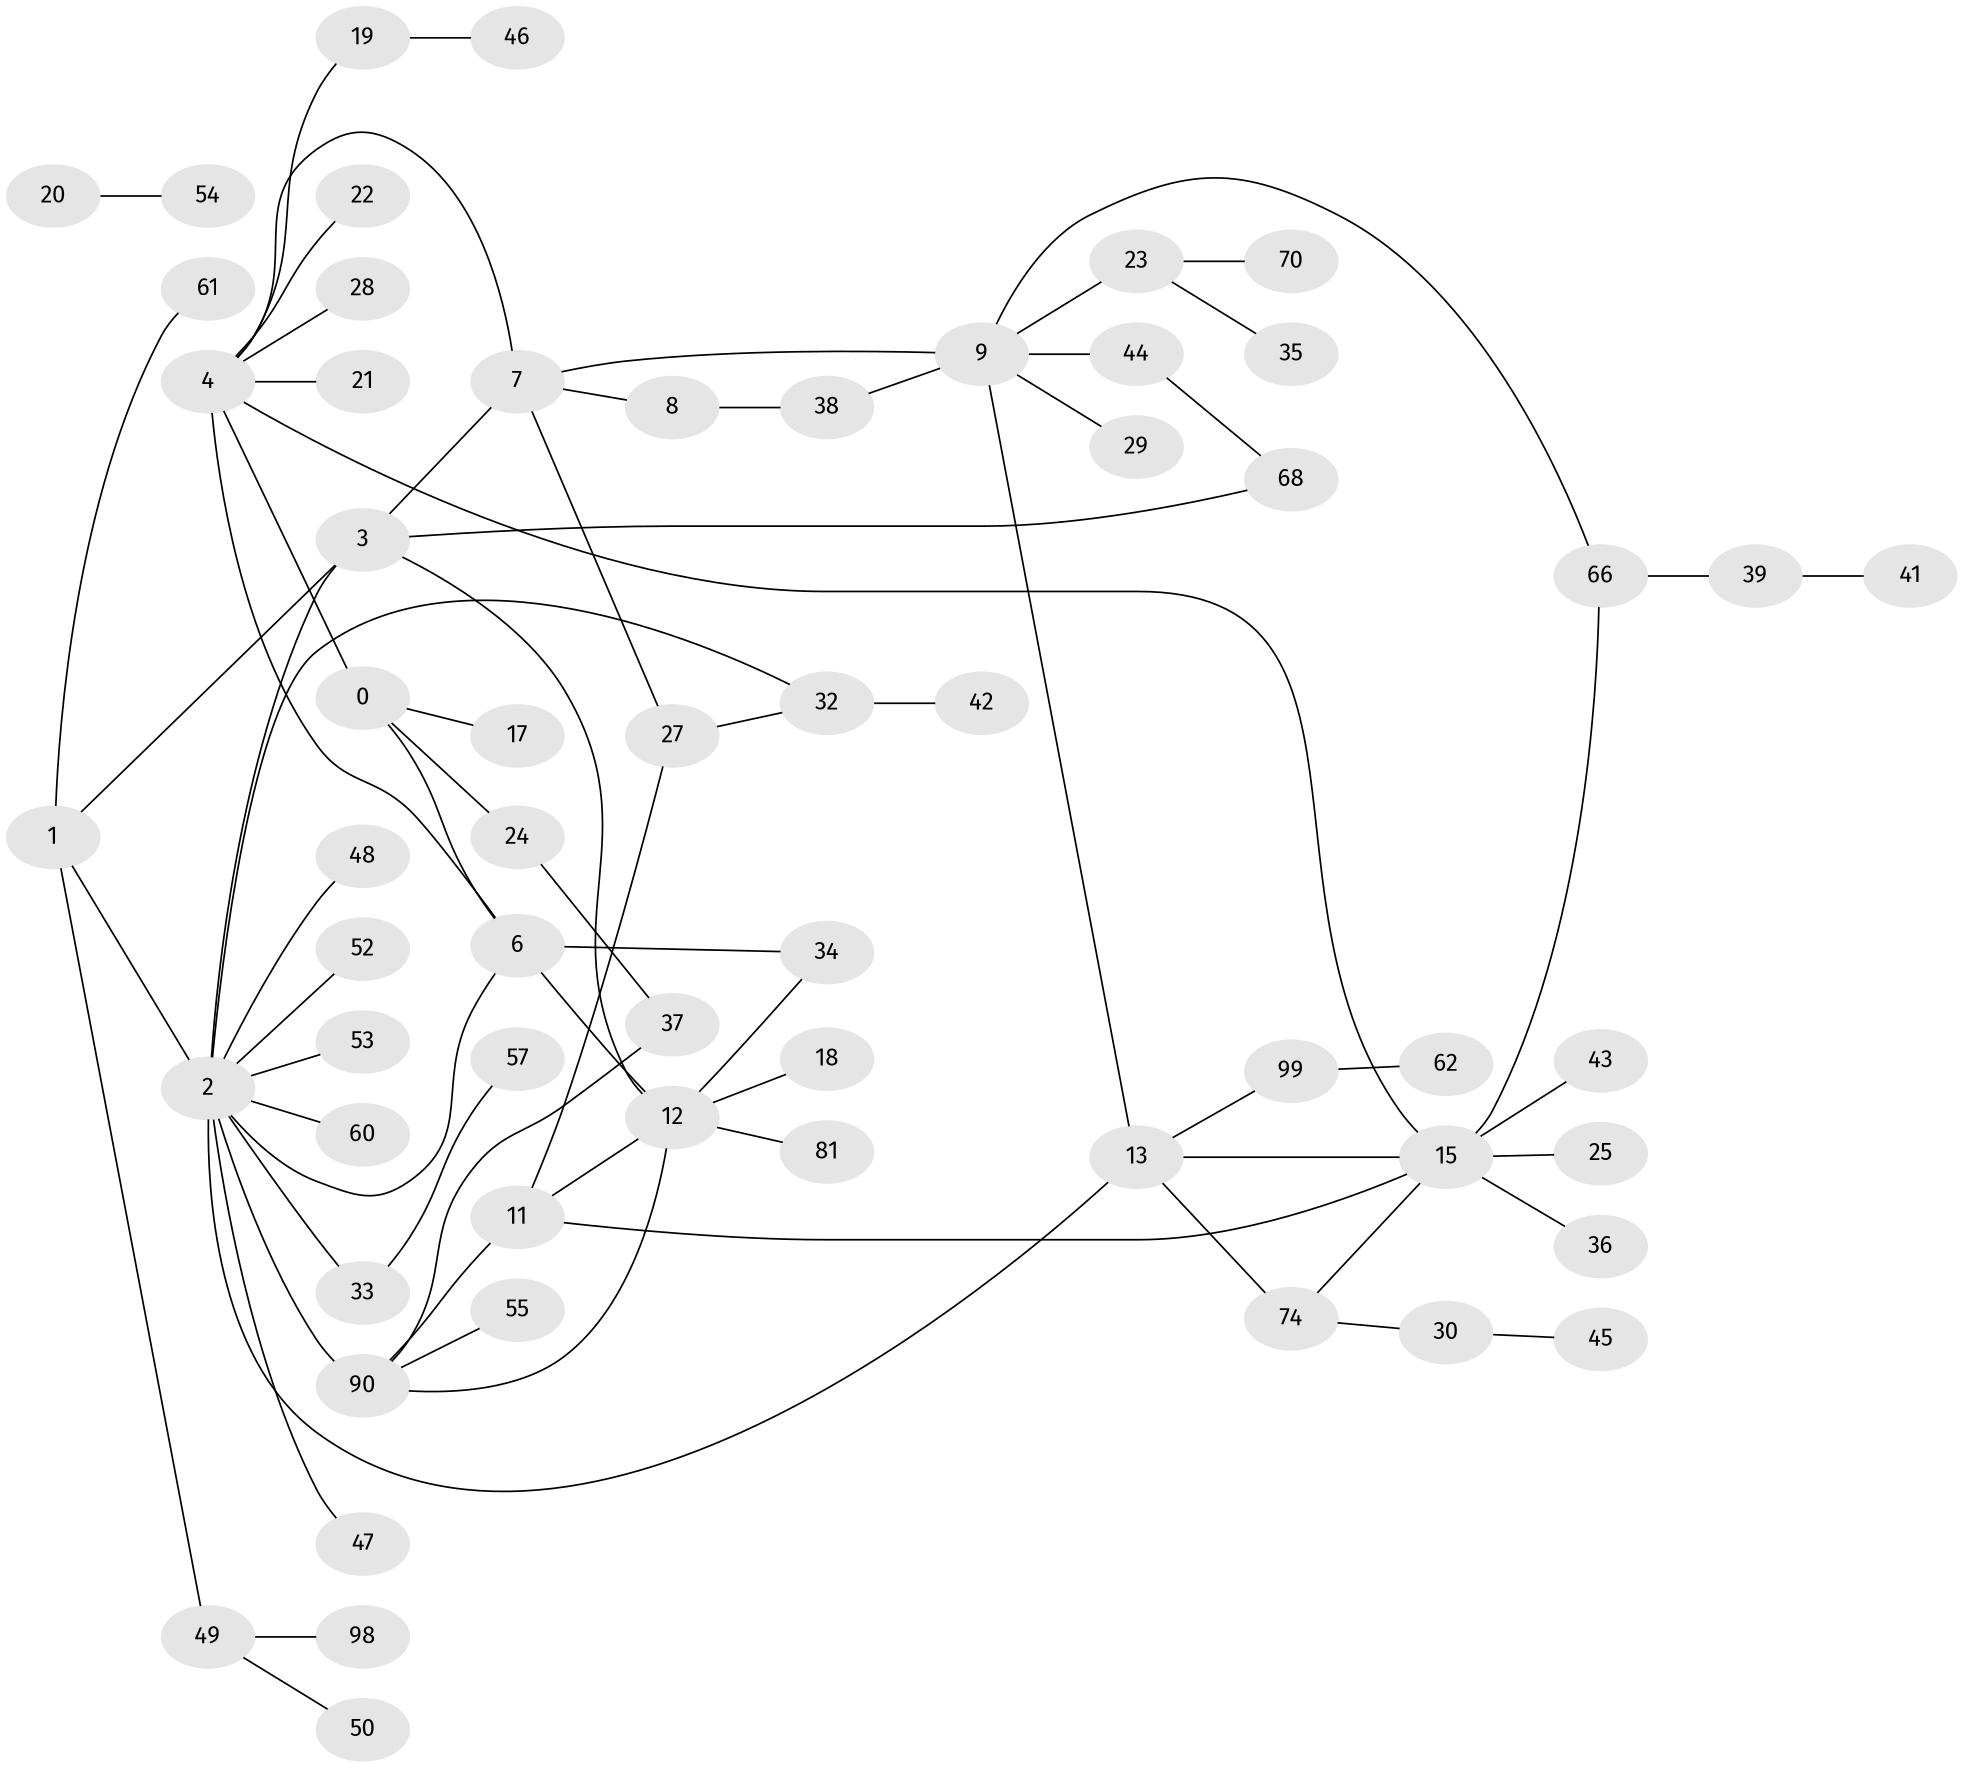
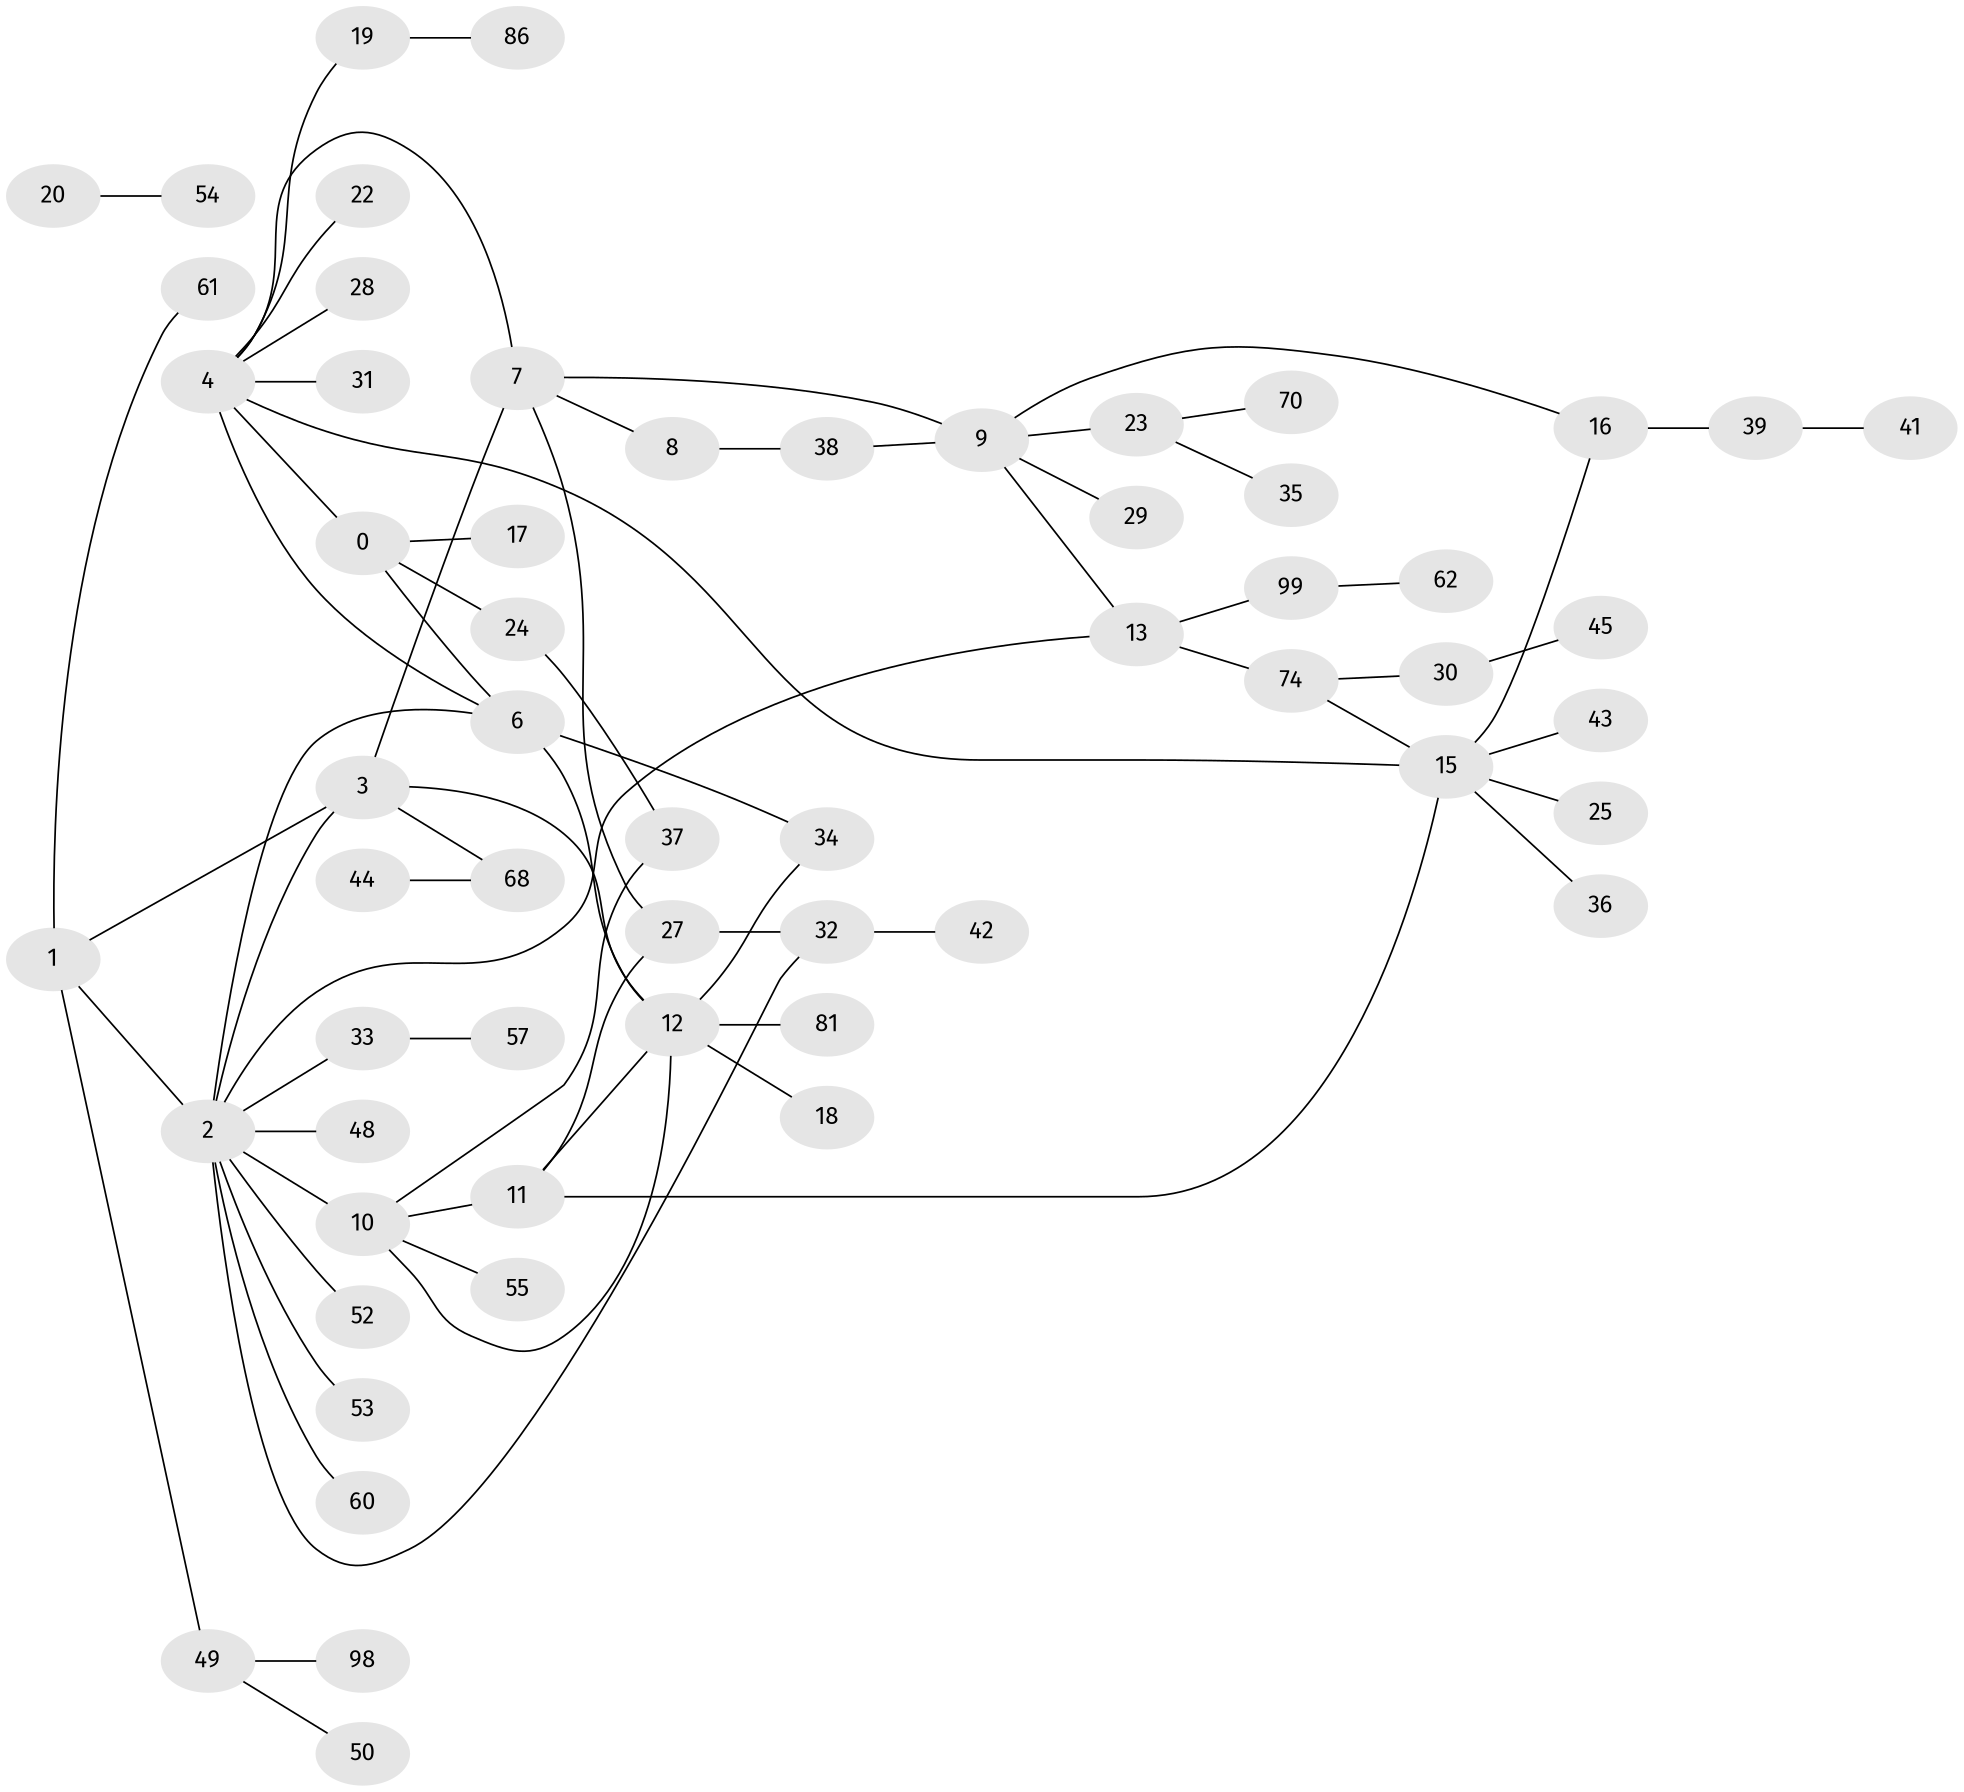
(518, 38) -> (518, 38)
(1059, 354) -> none
(363, 382) -> (363, 382)
(1601, 576) -> (1601, 428)
(1291, 1157) -> none
(363, 1386) -> (363, 1224)
(363, 1544) -> none
